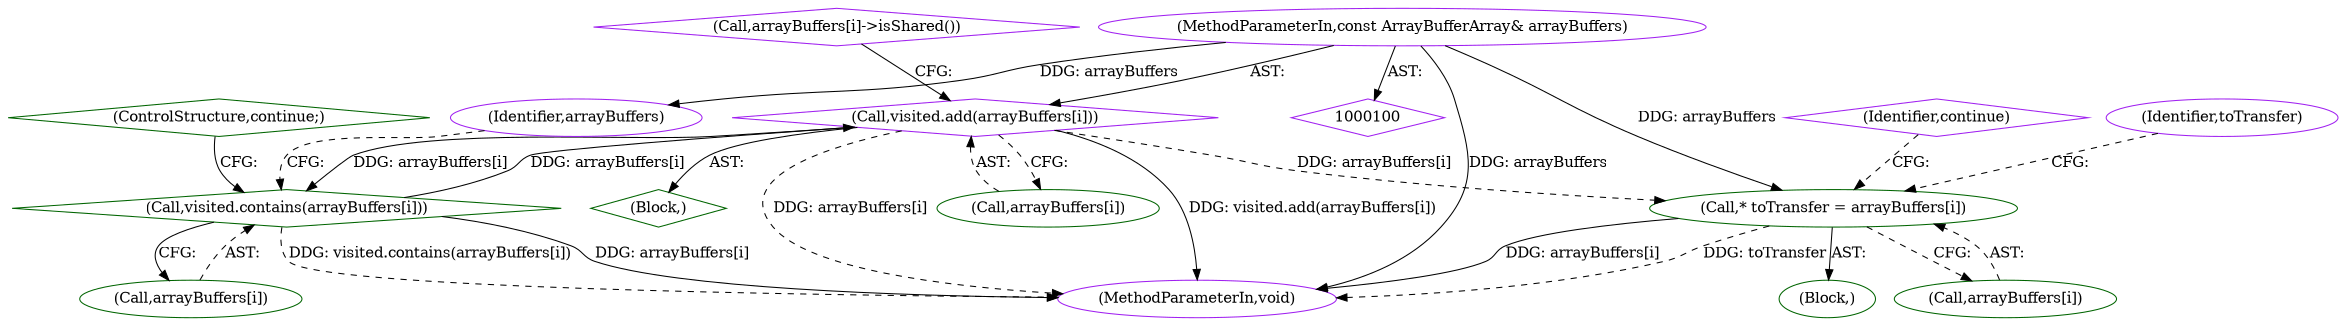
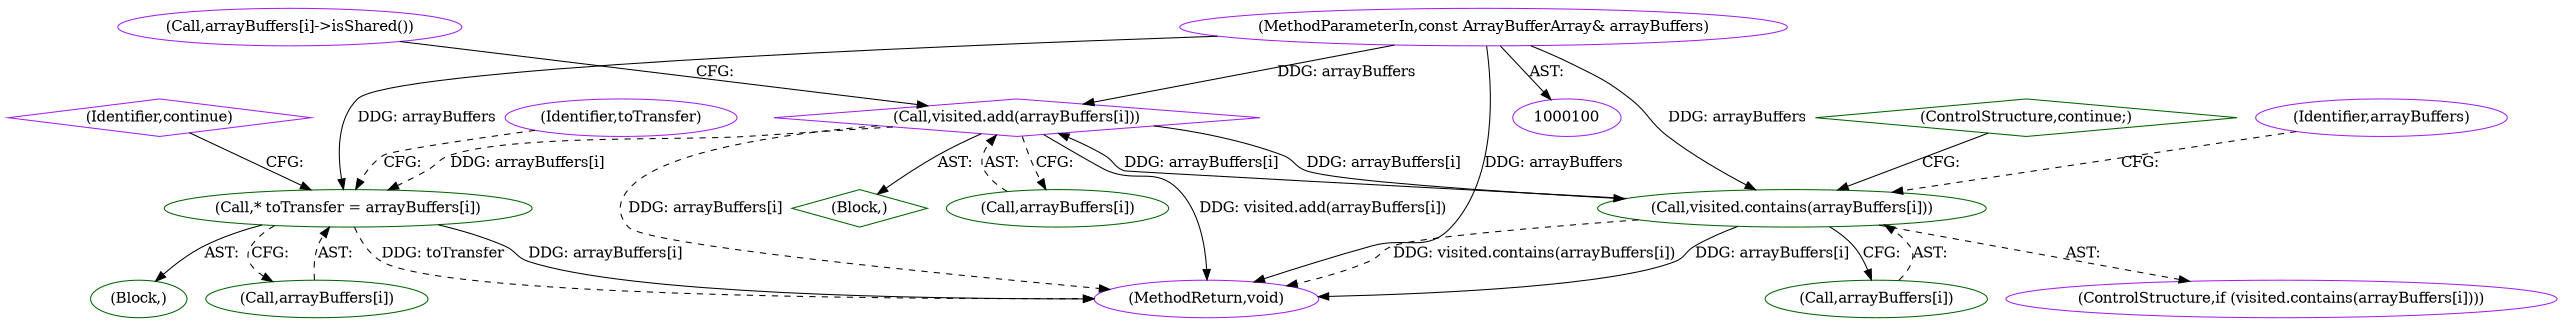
(837, 27) -> (290, 27)
(1270, 72) -> (1347, 72)
(954, 81) -> (1642, 110)
(1368, 118) -> (1567, 118)
(1890, 158) -> (245, 159)
(287, 208) -> (1792, 208)
(1197, 299) -> (1206, 299)
none -> (2281, 299)
